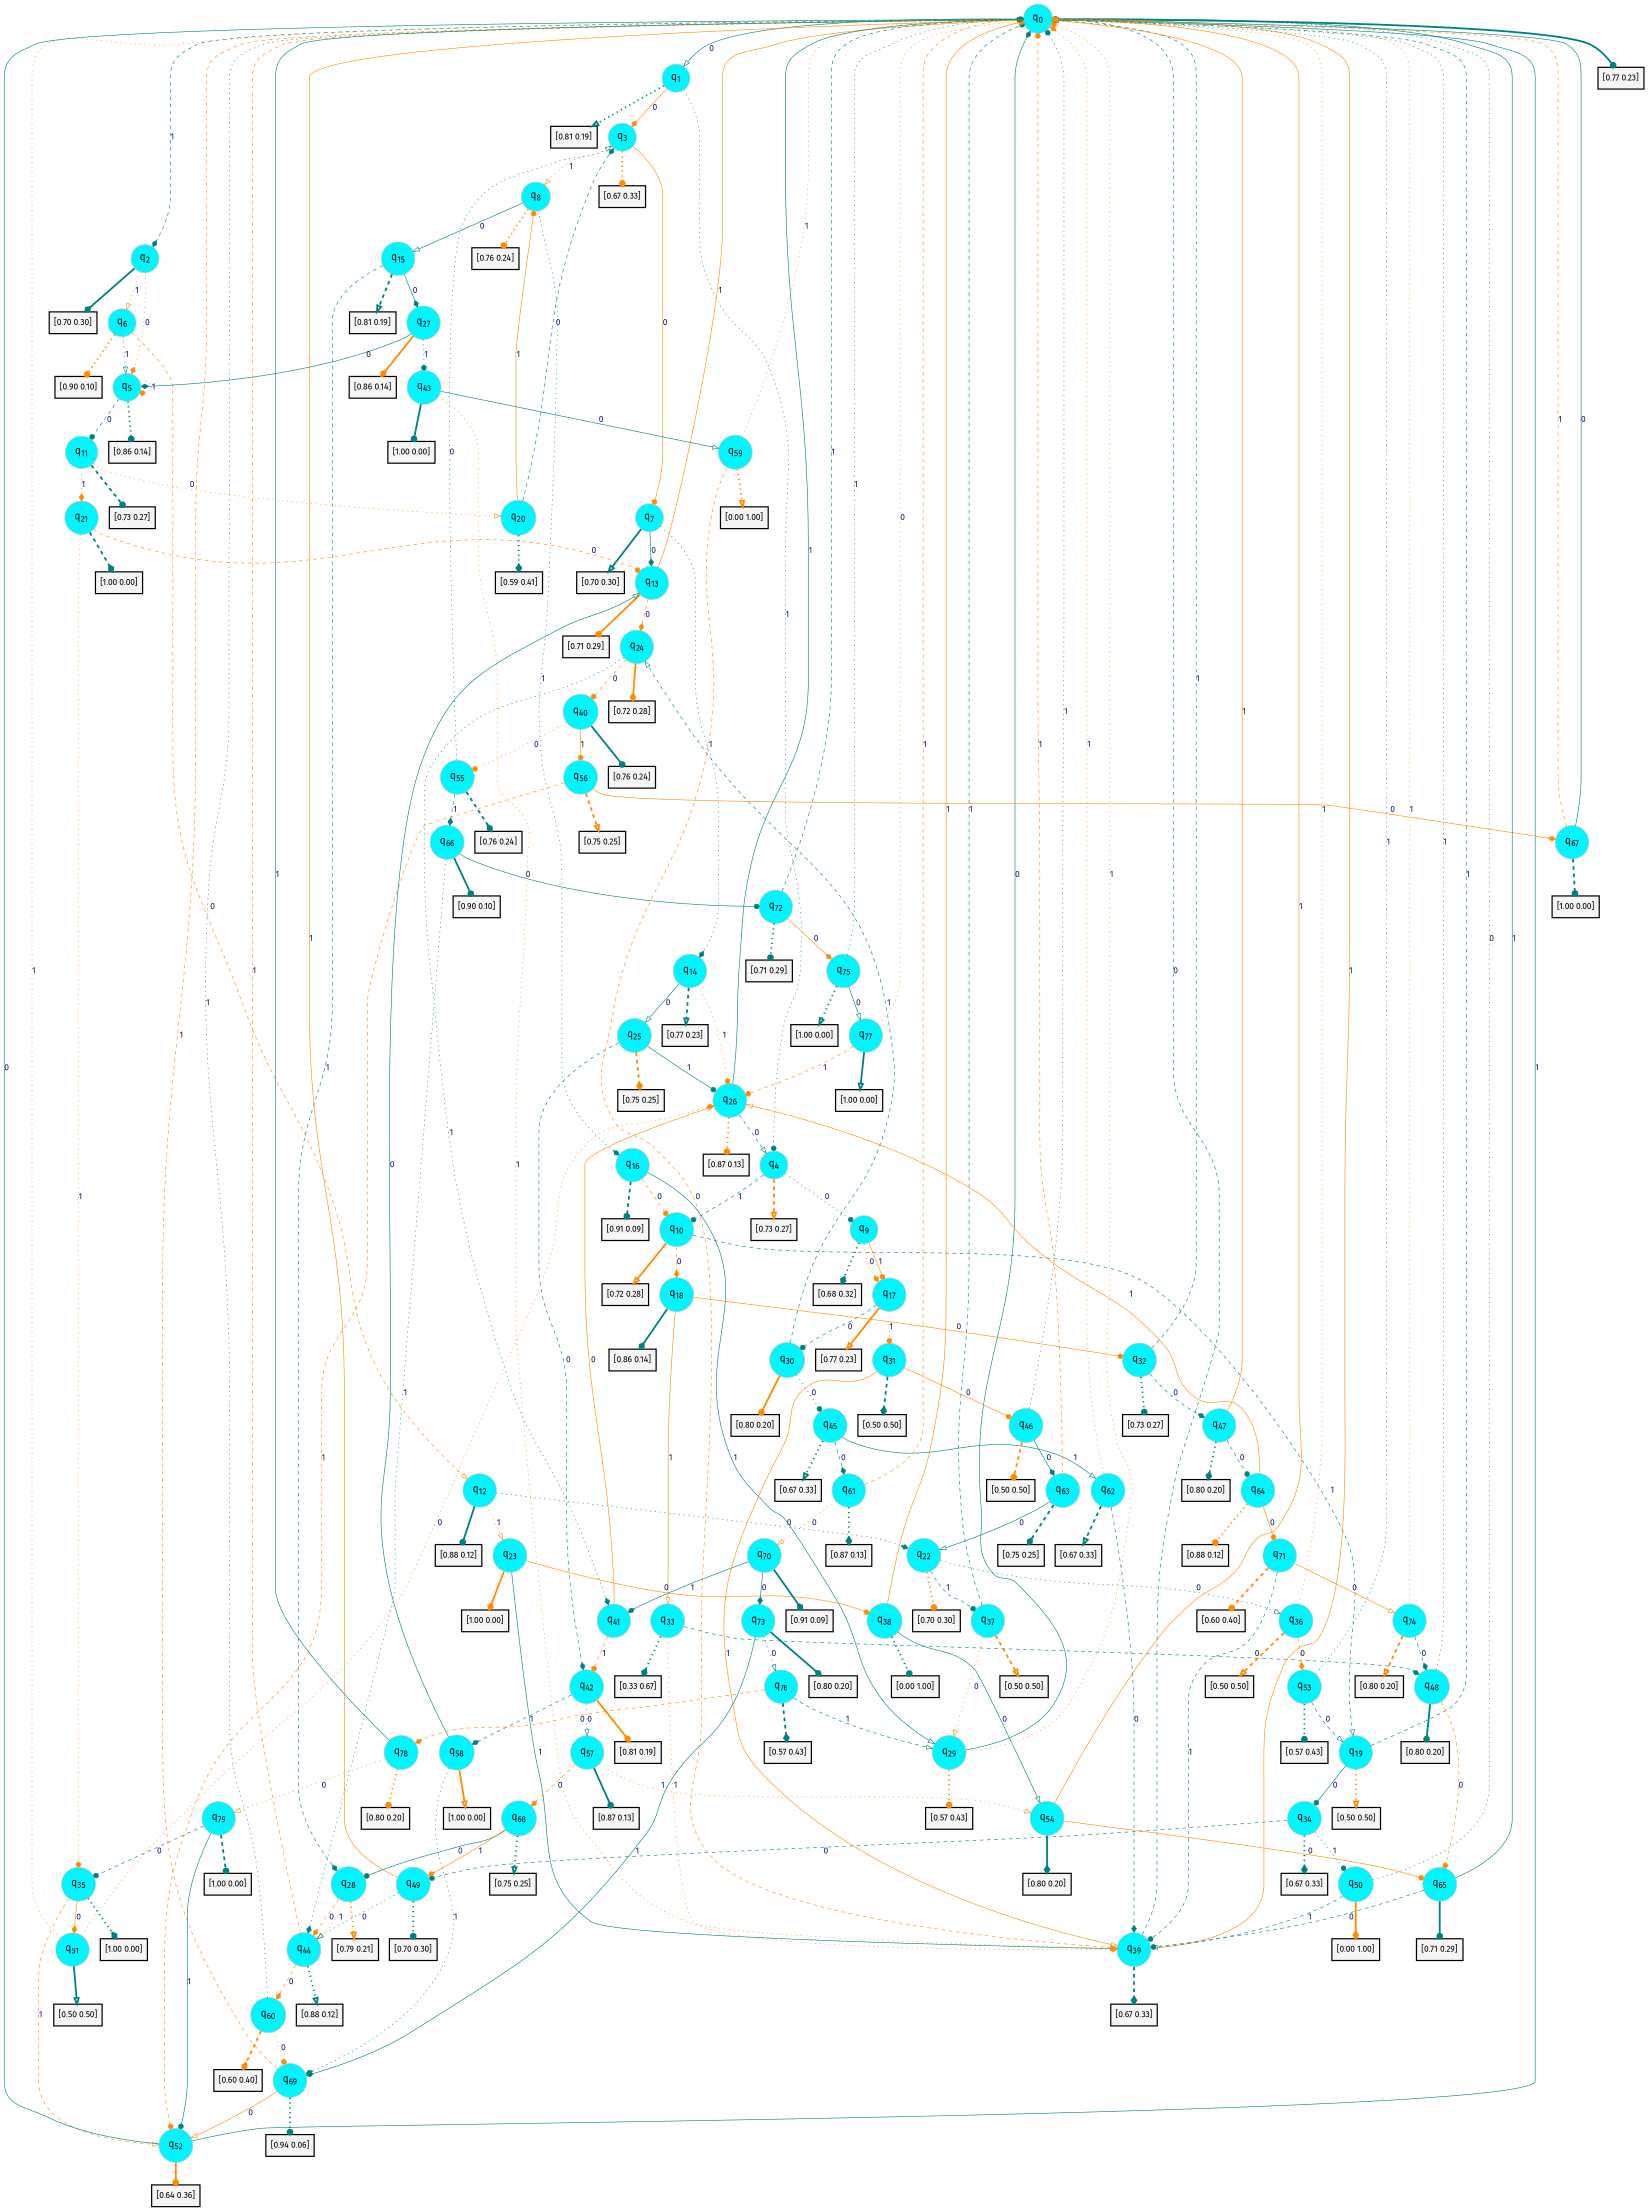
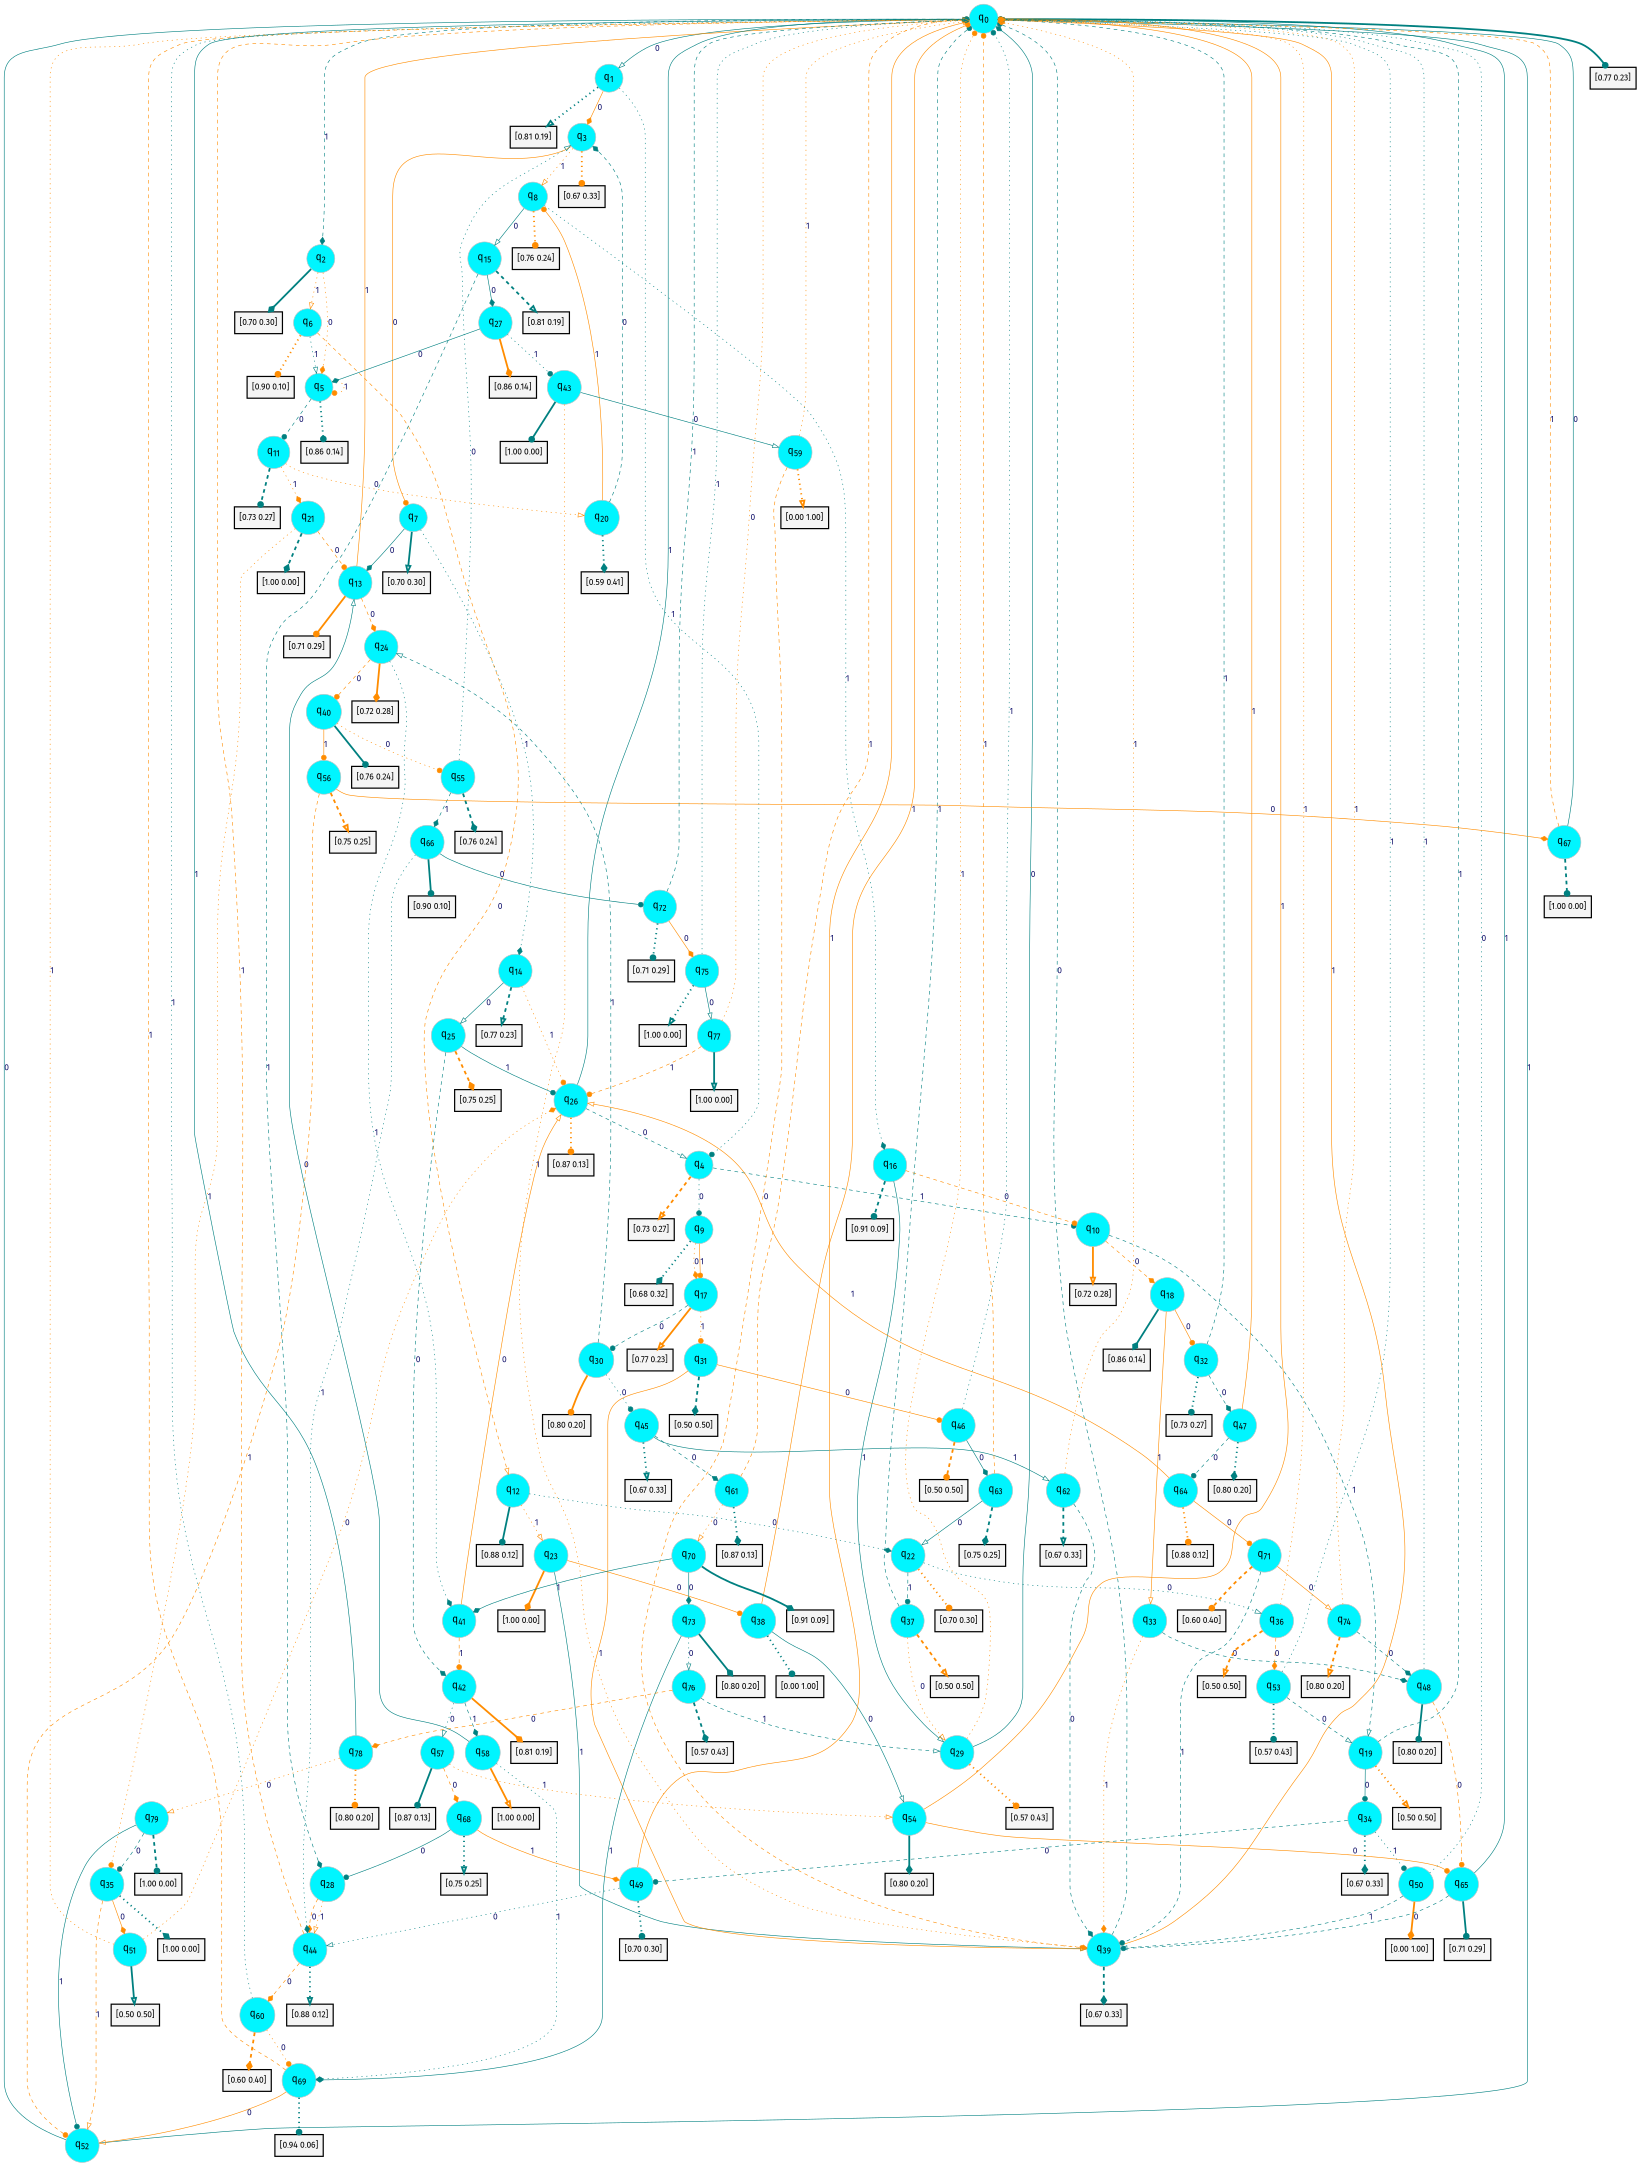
(638, 1687) -> none
(355, 1950) -> none
(176, 2196) -> none
